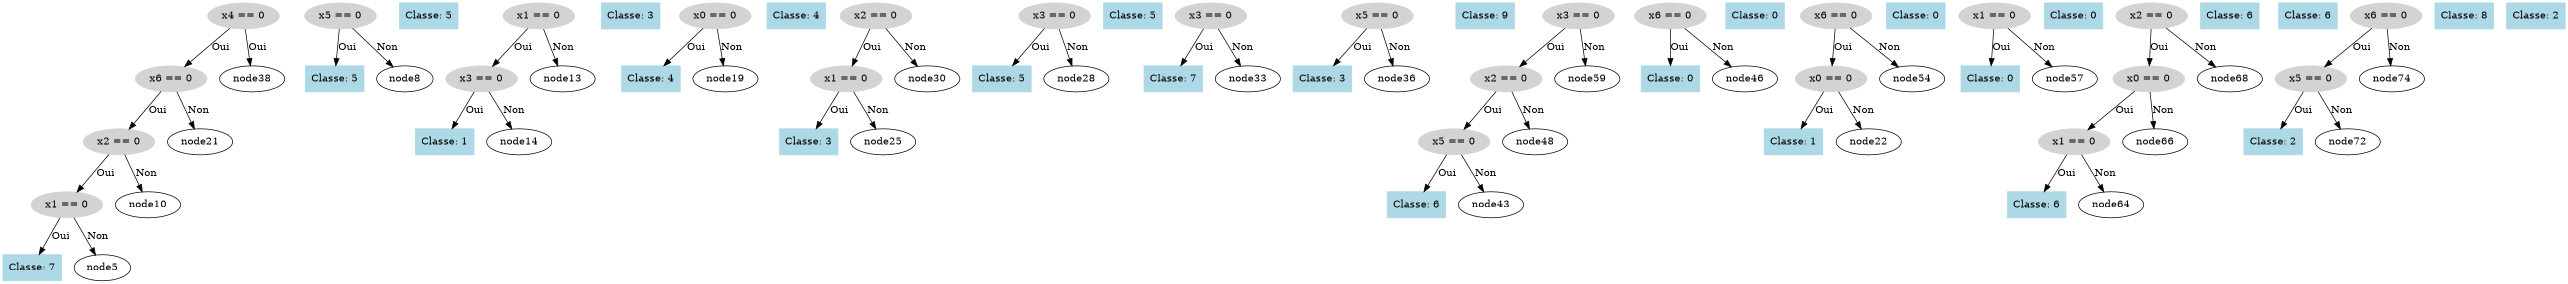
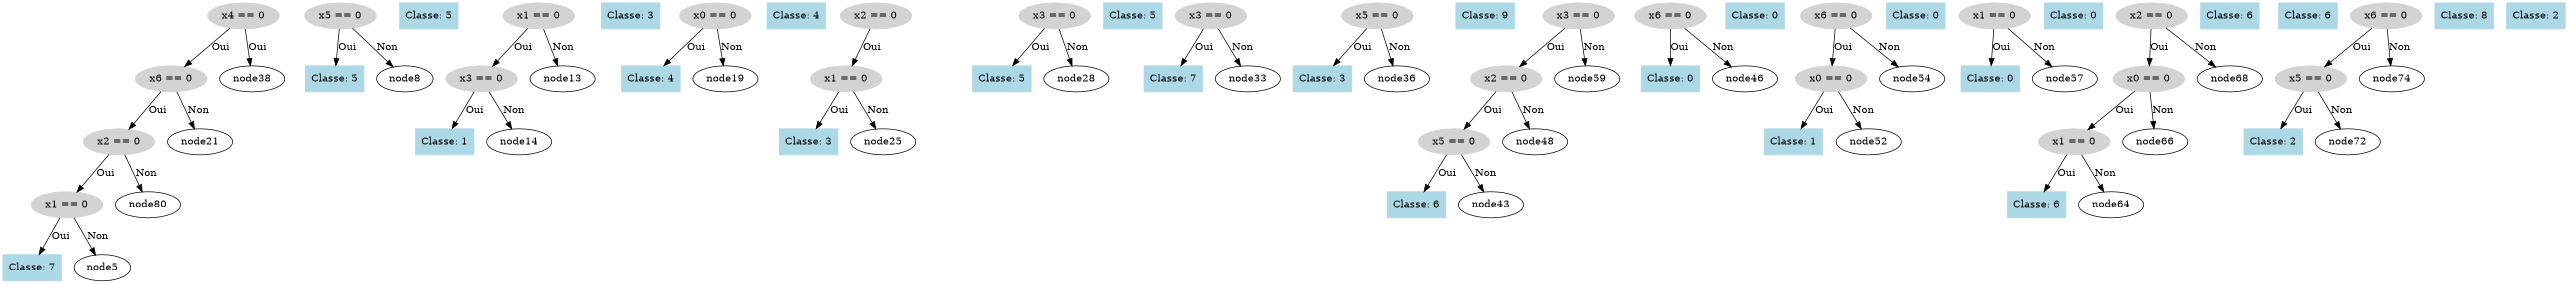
(927, 79) -> none
(1869, 142) -> (1869, 142)
(148, 205) -> (148, 205)
